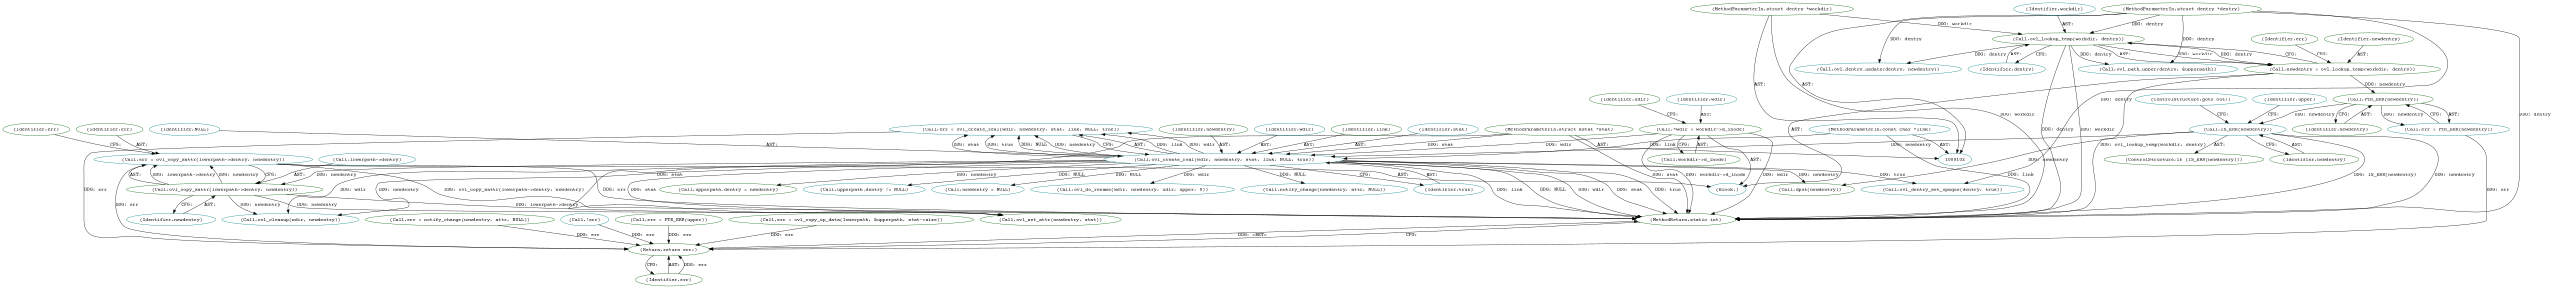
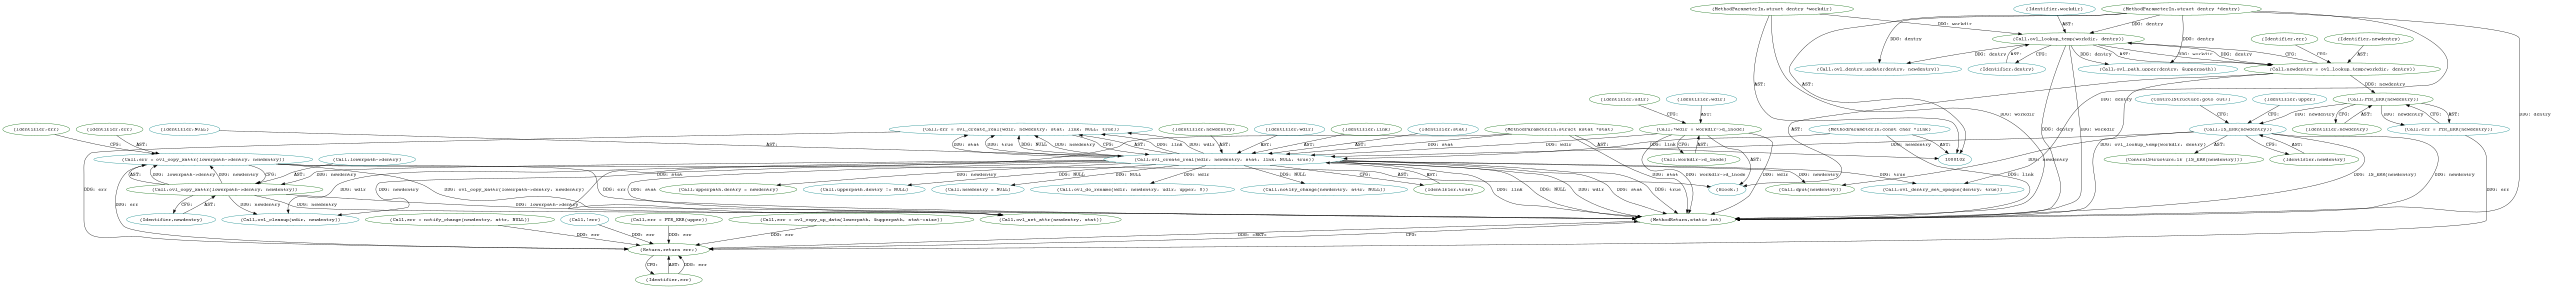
(1449, 190) -> (1449, 190)
